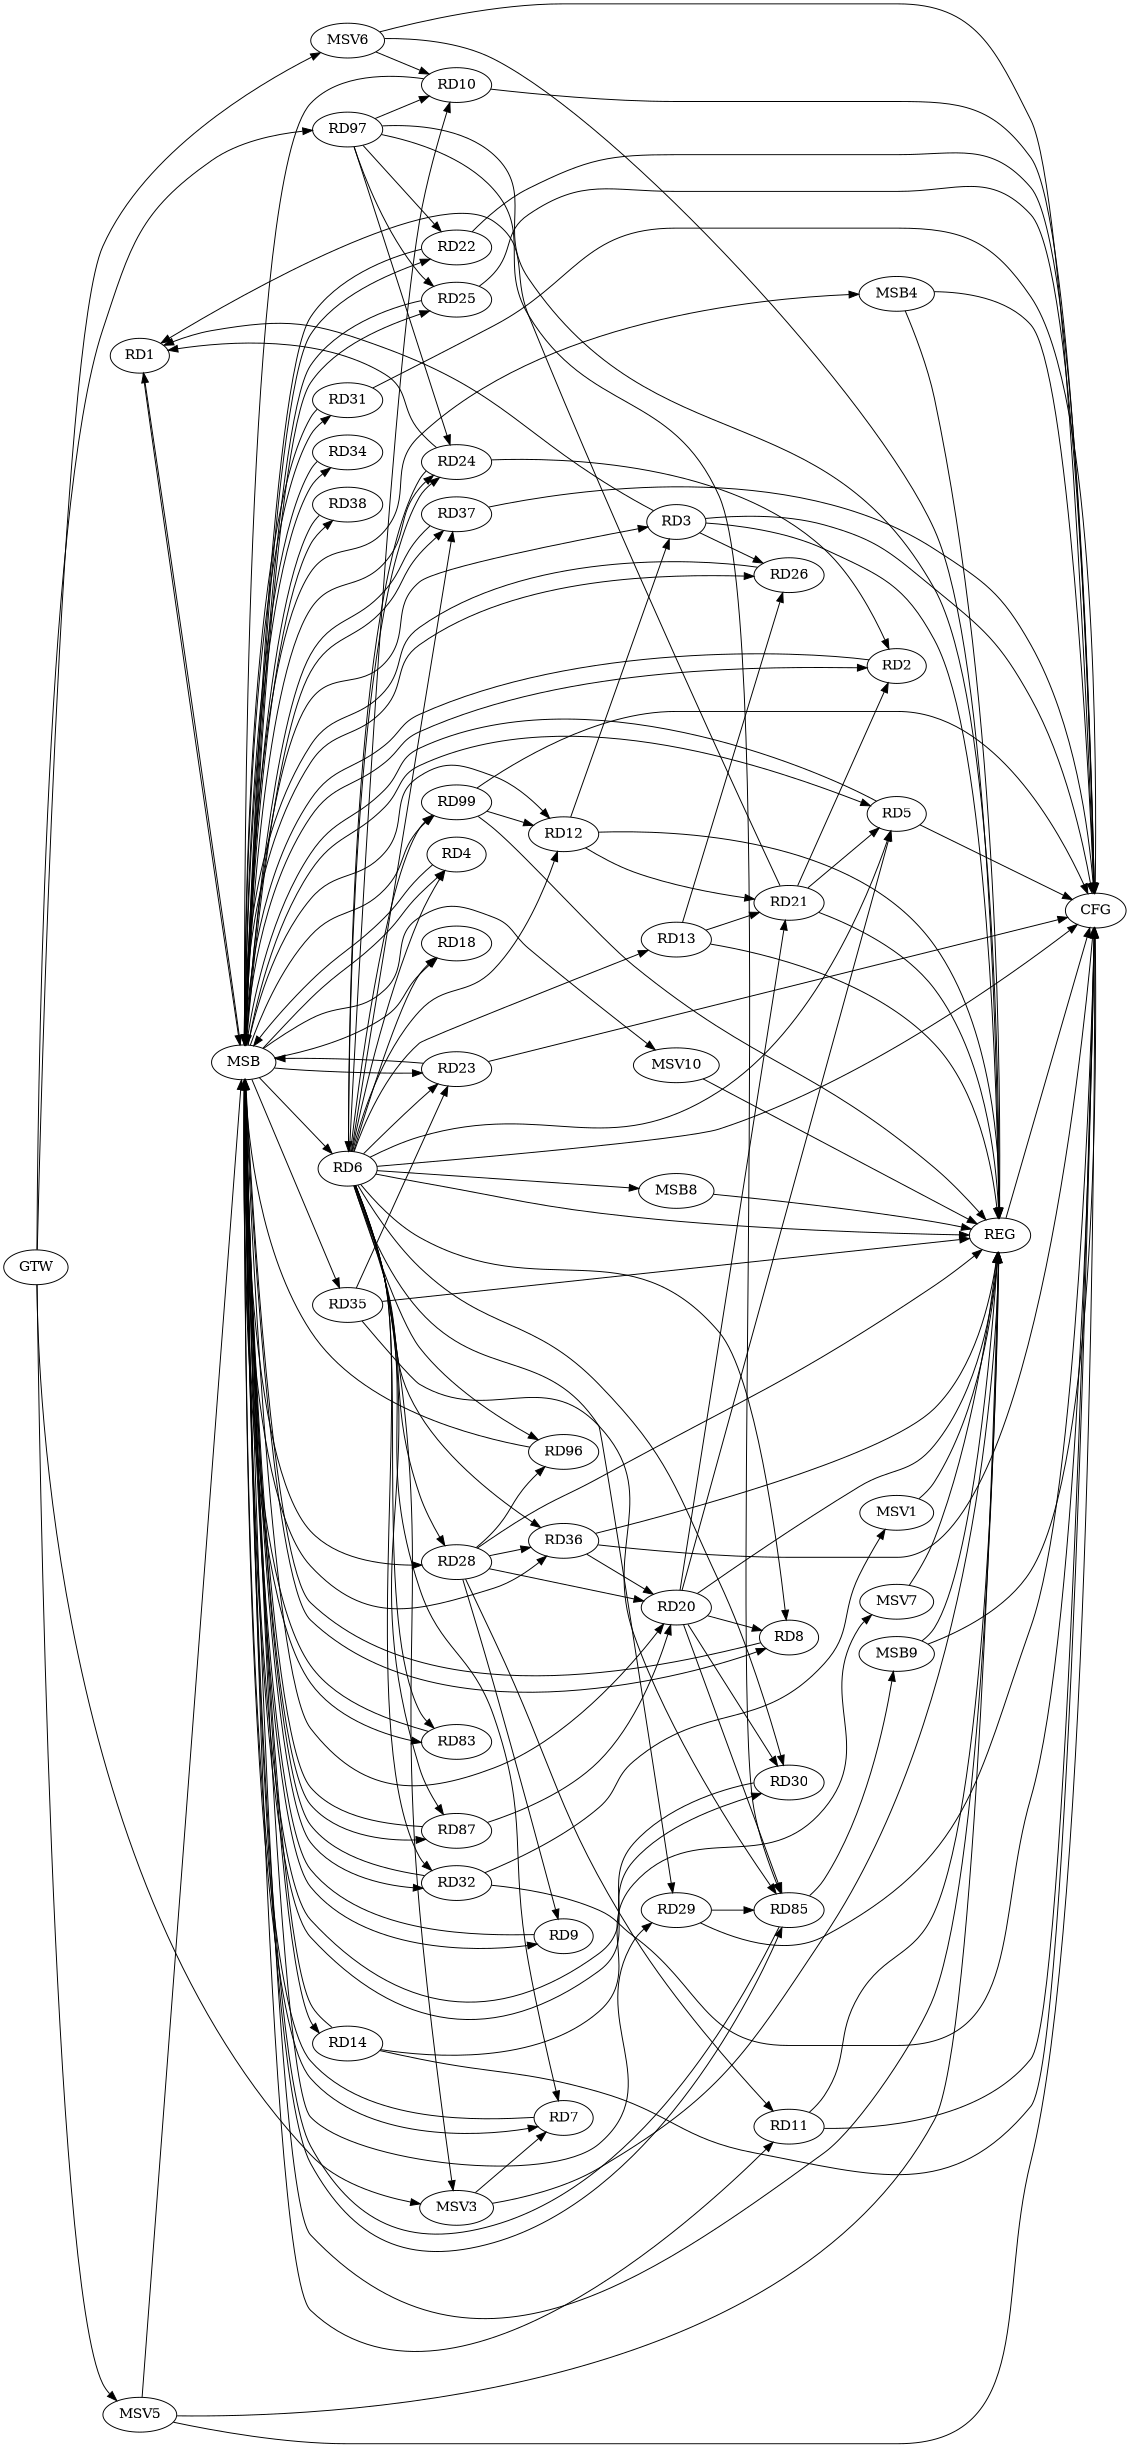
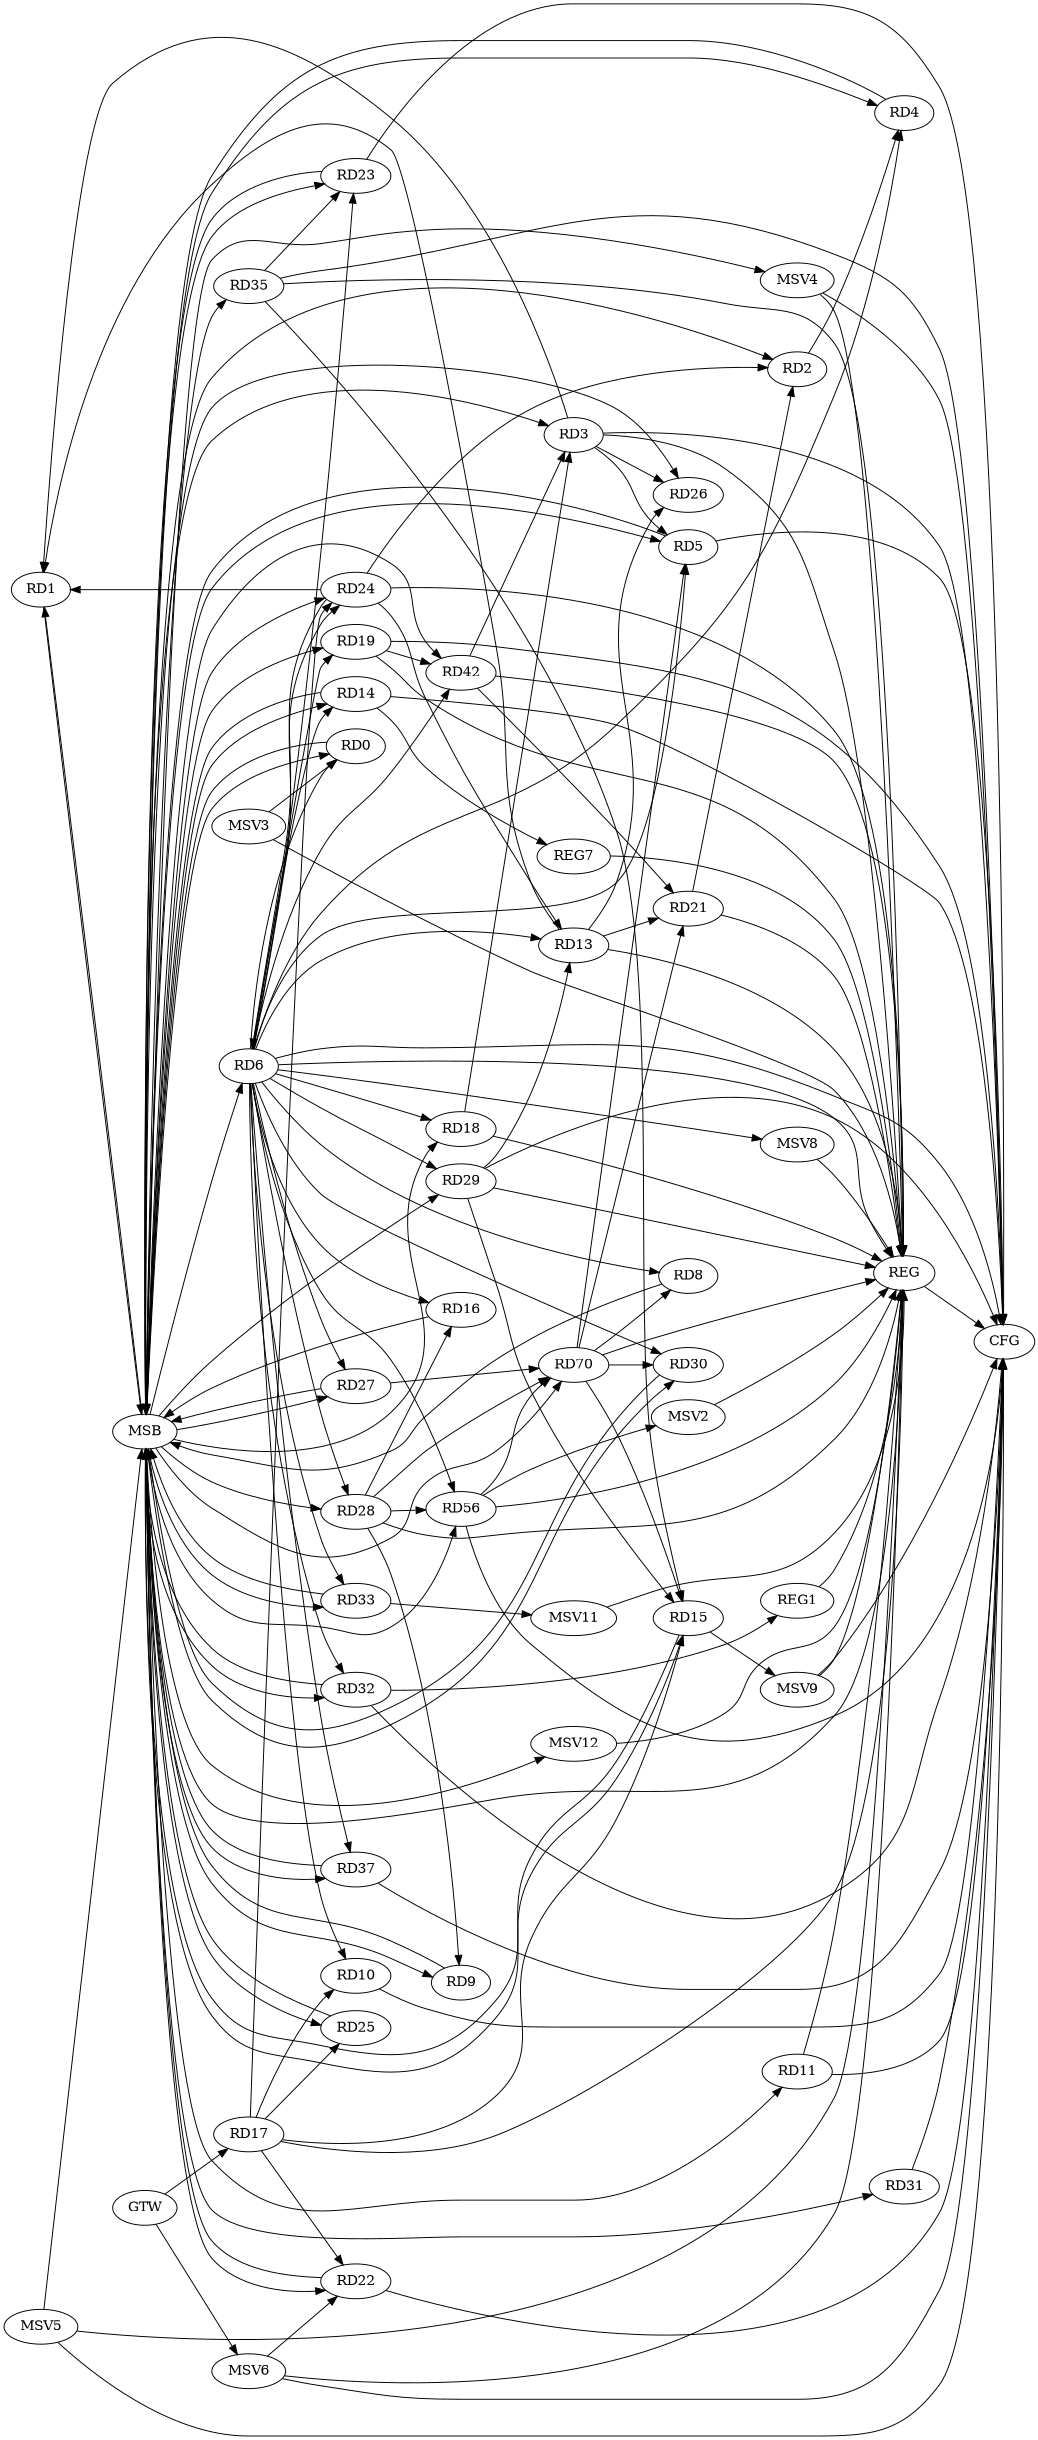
(398, 61) -> (299, 2329)
(348, 130) -> (249, 2134)
(1044, 247) -> (962, 475)
(897, 294) -> (797, 280)
(560, 392) -> (425, 270)
(348, 452) -> none
(348, 505) -> none
(255, 506) -> none
(393, 678) -> none
(452, 702) -> (858, 249)
(255, 718) -> none
none -> (832, 729)
none -> (460, 765)
none -> (519, 771)
(457, 802) -> (356, 642)
(564, 834) -> (461, 673)
(840, 861) -> (630, 486)
(676, 1065) -> (574, 1744)
none -> (538, 1076)
none -> (686, 1188)
(676, 1191) -> (797, 1145)
none -> (680, 1227)
none -> (688, 1417)
(564, 1452) -> (461, 1310)
(897, 1513) -> (797, 1601)
(564, 1541) -> (461, 1509)
(897, 1602) -> (574, 856)
(305, 1607) -> none
(676, 1608) -> (574, 1365)
none -> (574, 1618)
(897, 1654) -> (797, 1690)
(411, 1706) -> (282, 879)
(457, 1742) -> (356, 1601)
(116, 1799) -> none
(457, 1831) -> (356, 1386)
(51, 1842) -> none
(589, 1858) -> none
(789, 1910) -> (688, 1618)
(564, 2118) -> (356, 746)
